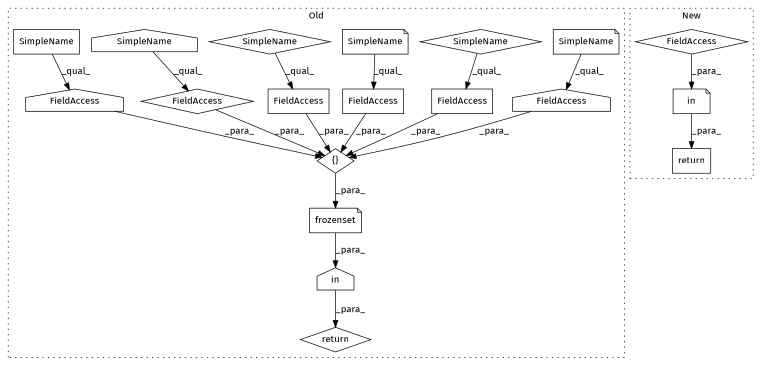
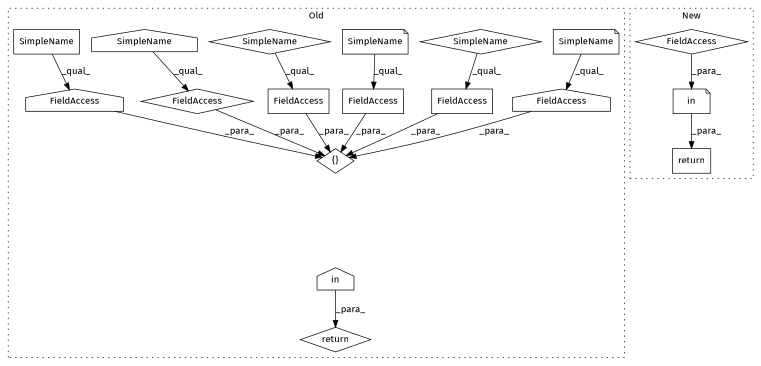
(336, 220) -> none
